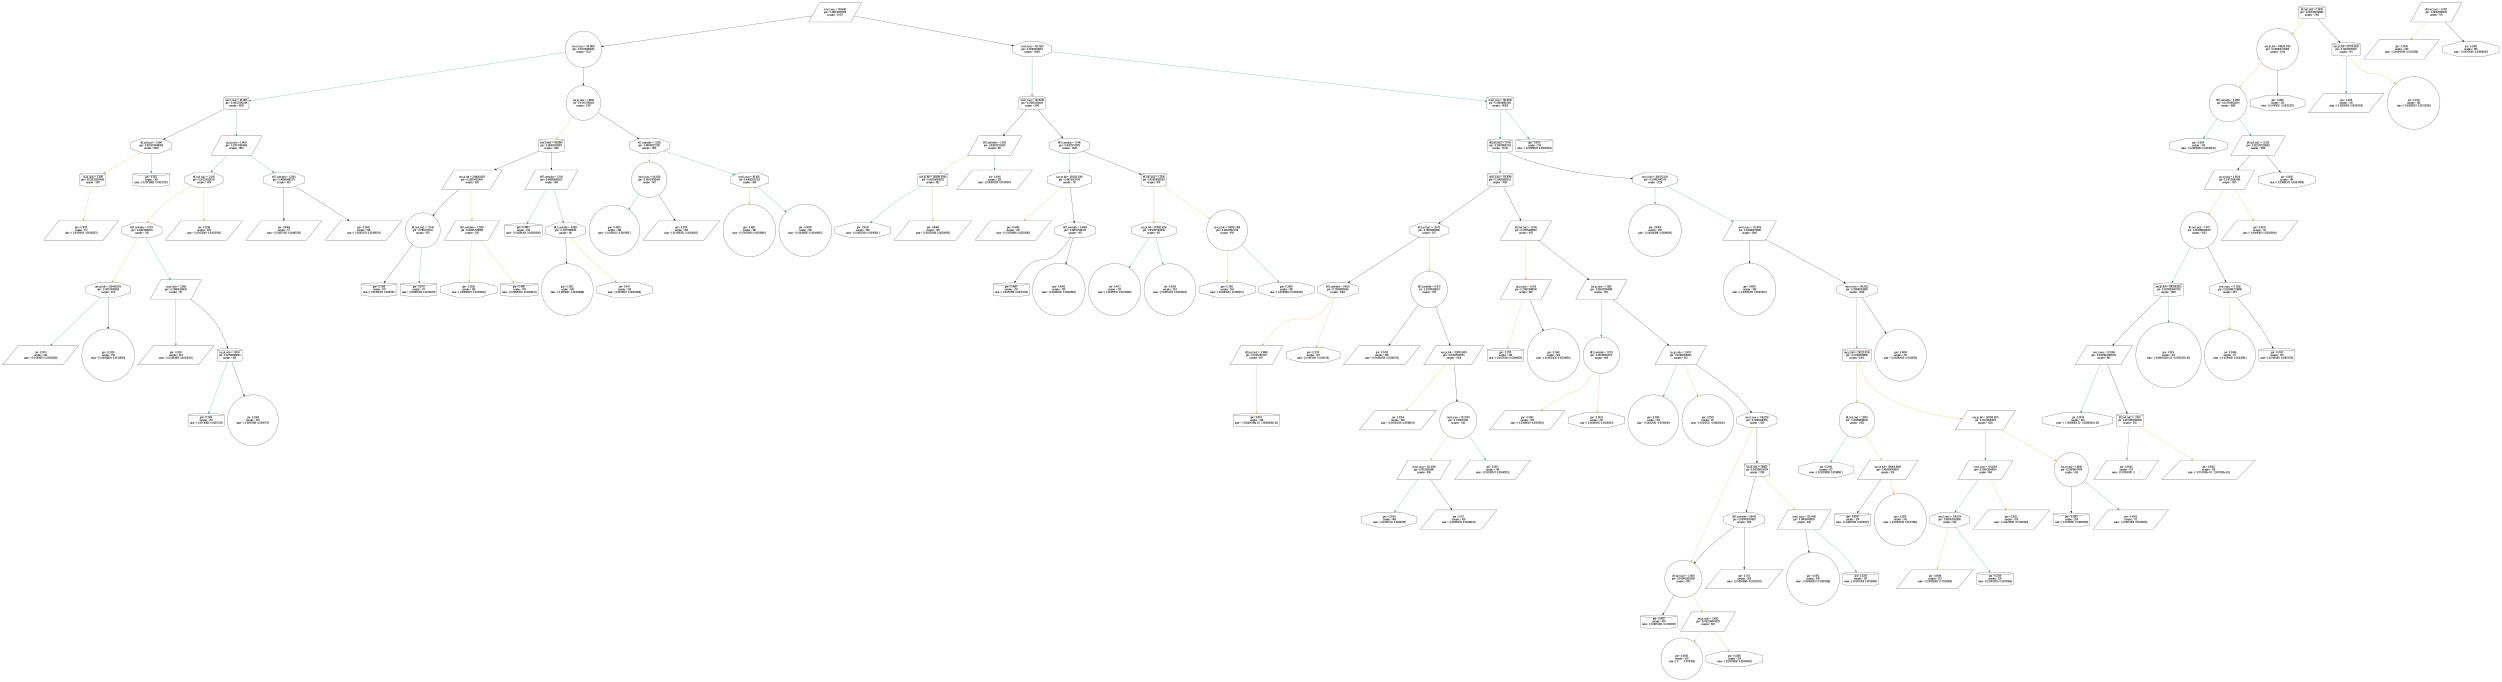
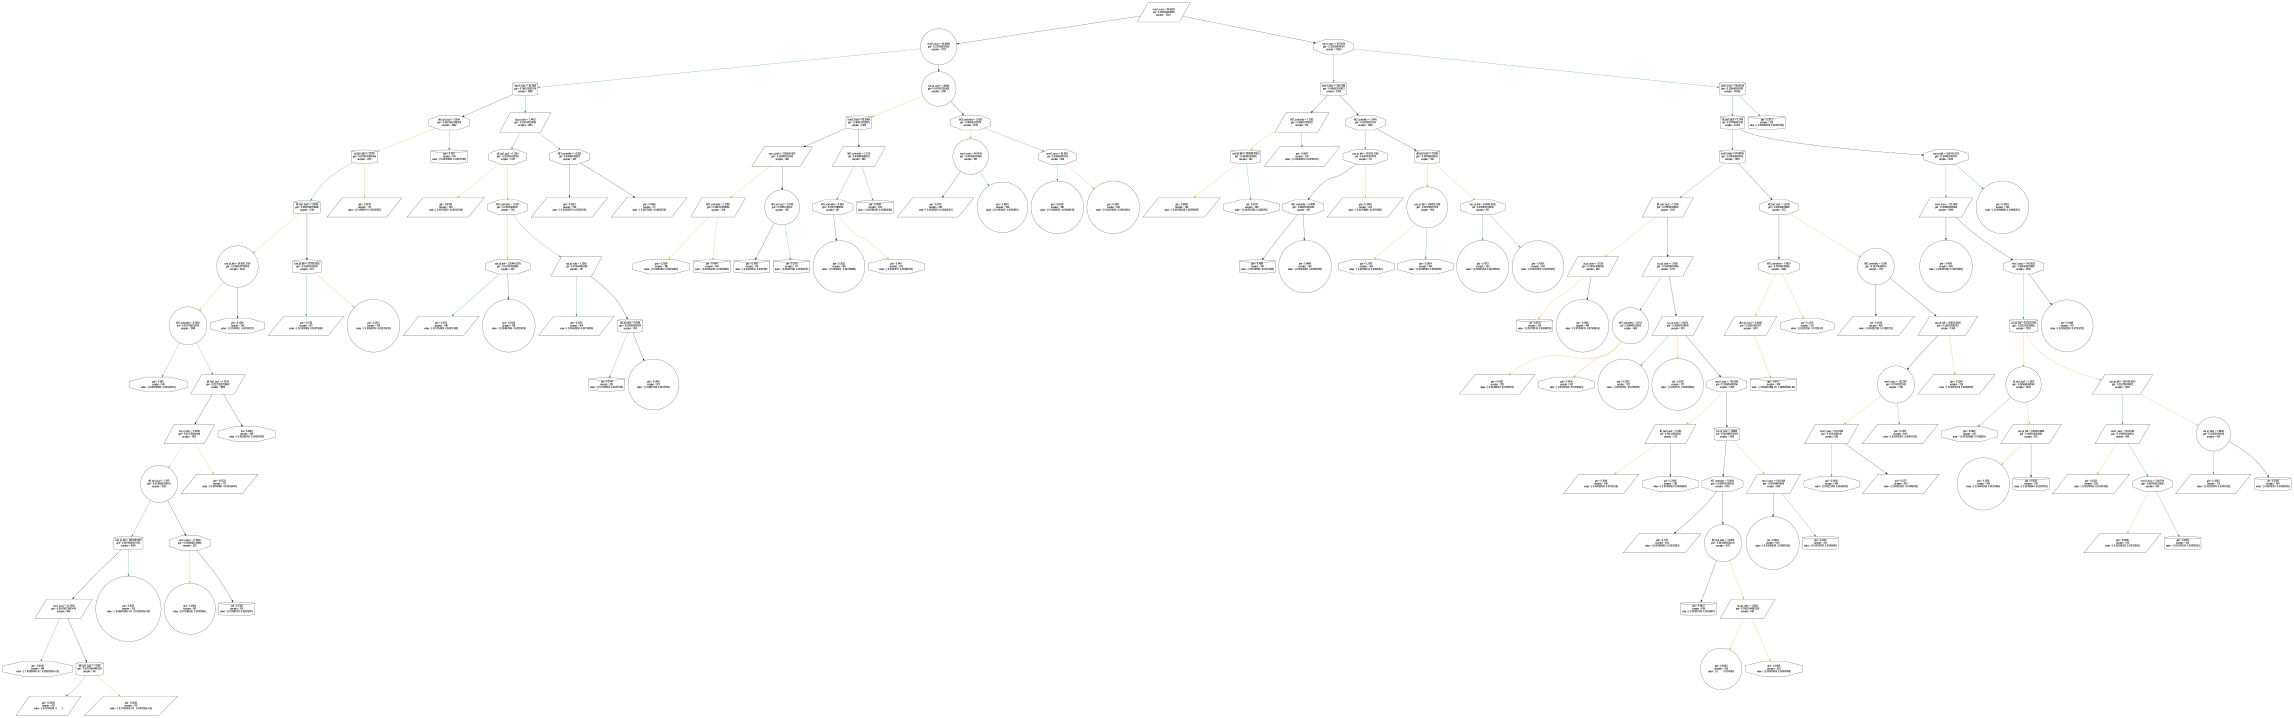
none -> (329, 178)
(1512, 203) -> (1703, 180)
(1722, 494) -> (1706, 409)
